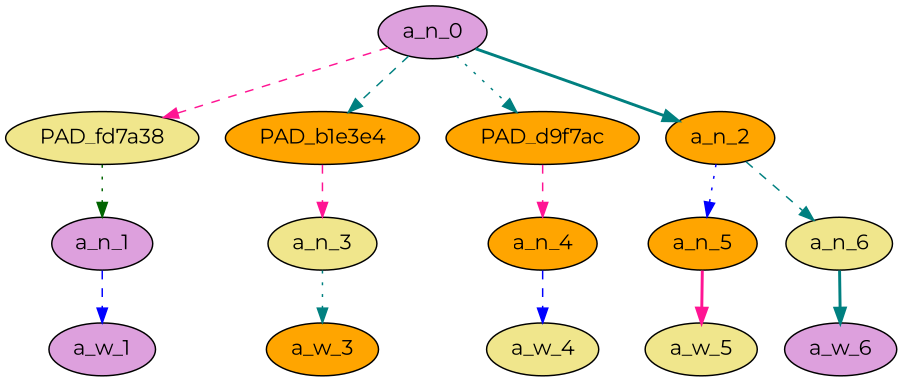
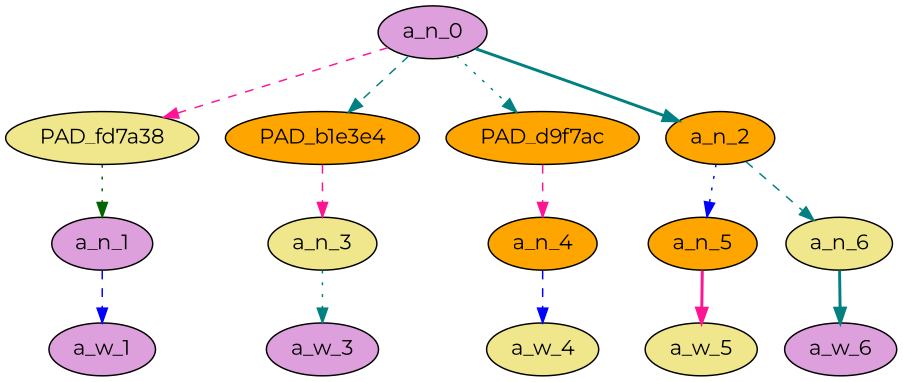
(322, 349) -> (322, 349)
